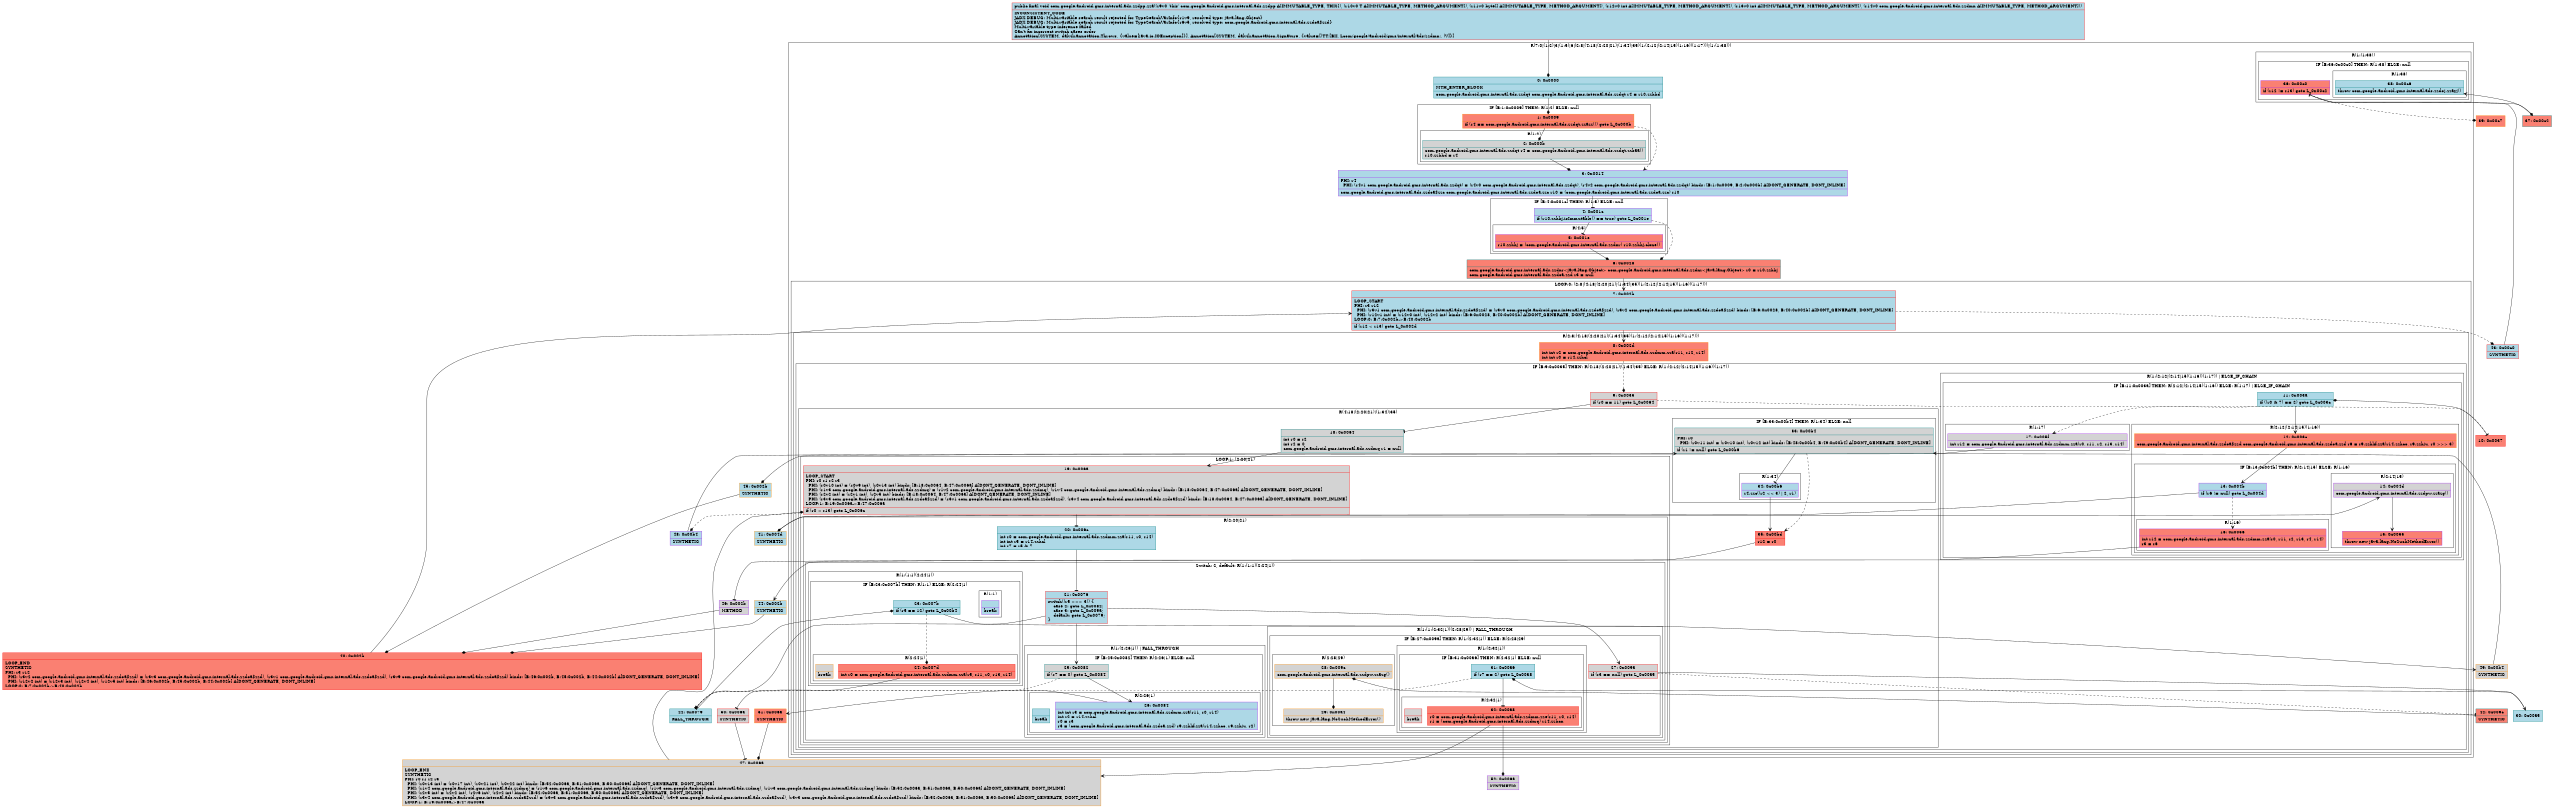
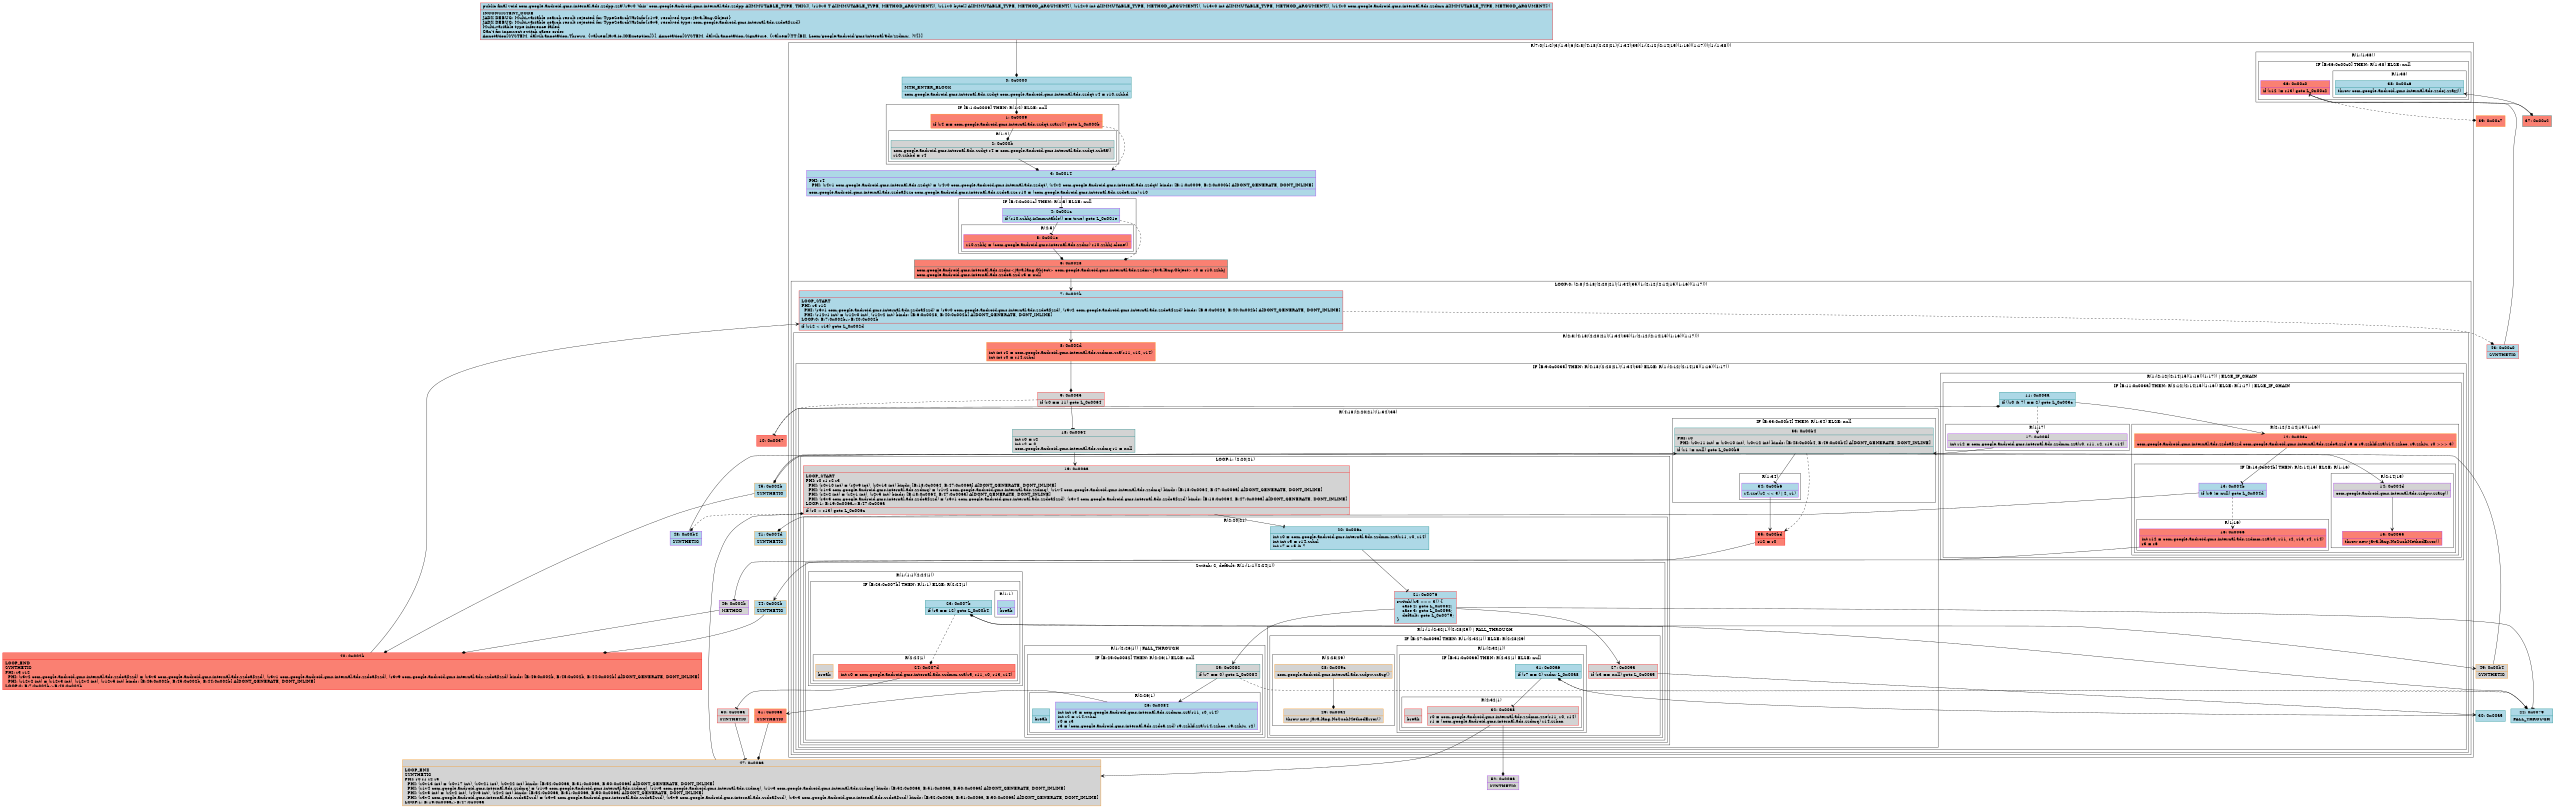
(1624, 375) -> (1071, 375)
(2263, 466) -> (2262, 467)
(1858, 515) -> (1574, 454)
(1503, 675) -> (1548, 675)
(1503, 716) -> (1503, 716)
(2492, 716) -> none
